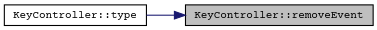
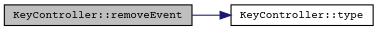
(160, 15) -> (206, 15)
